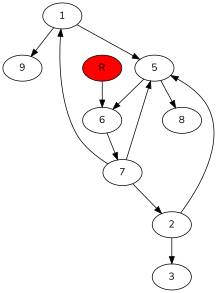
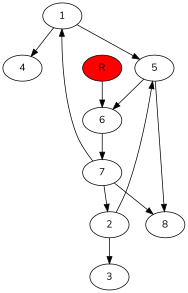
(22, 68) -> (22, 68)
(137, 124) -> (131, 196)
